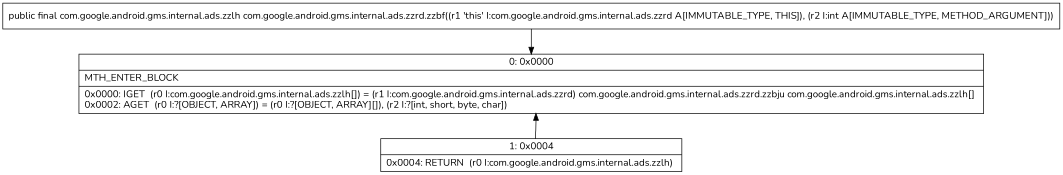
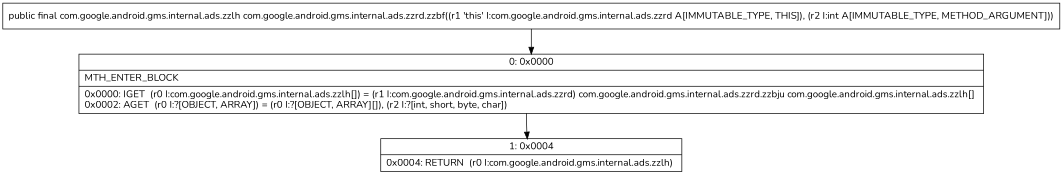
(536, 130) -> (527, 123)
